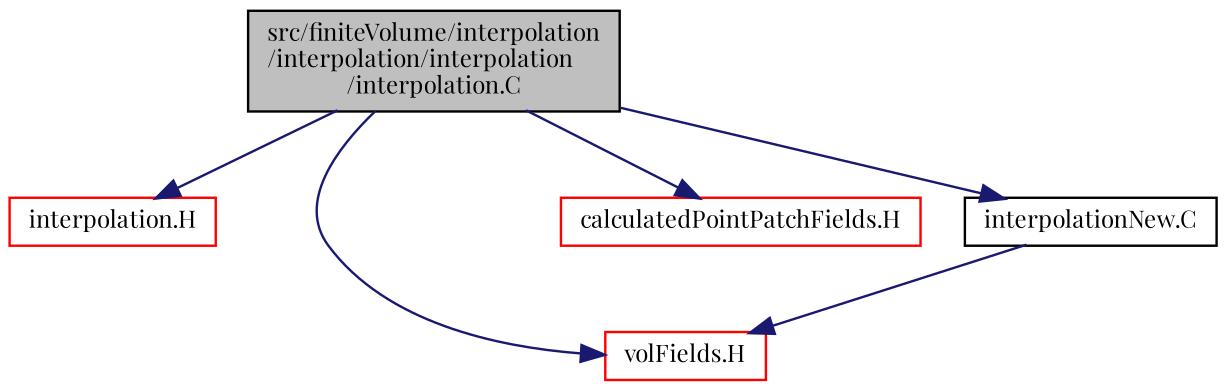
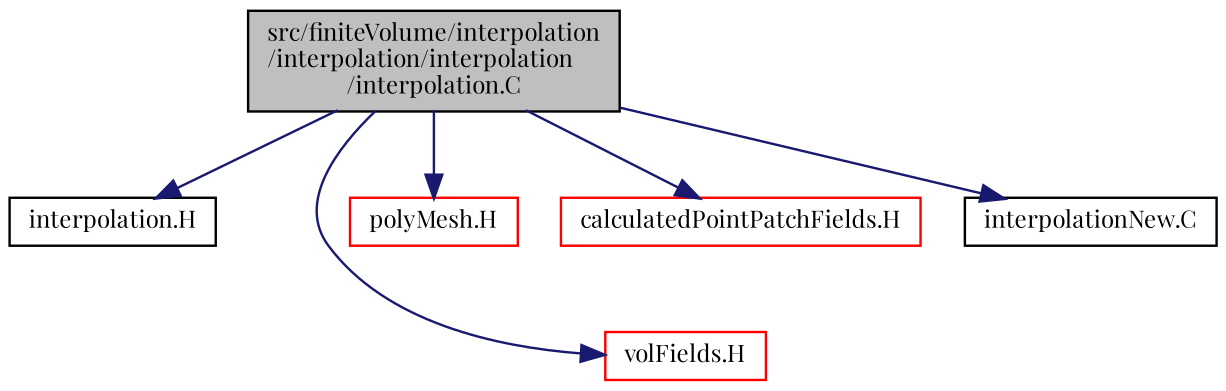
(113, 222) -> (113, 222)
none -> (434, 222)
(900, 285) -> none
